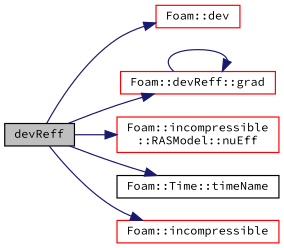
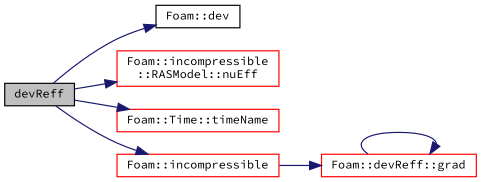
(198, 17) -> (198, 17)
(105, 109) -> (294, 165)
(198, 187) -> (198, 121)
